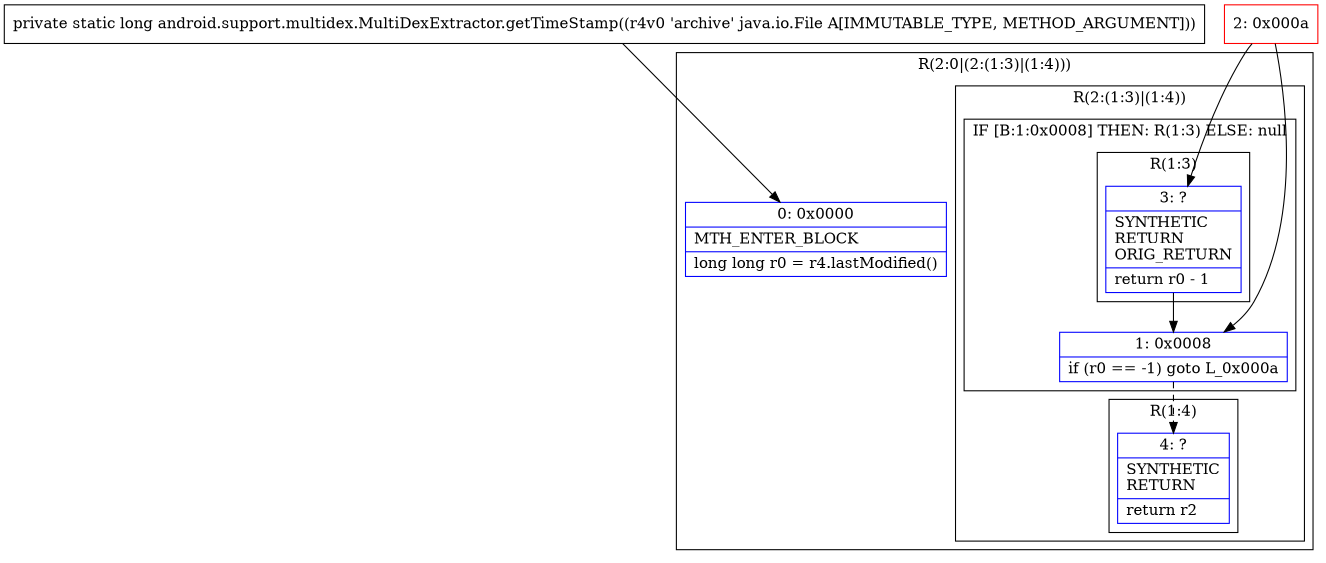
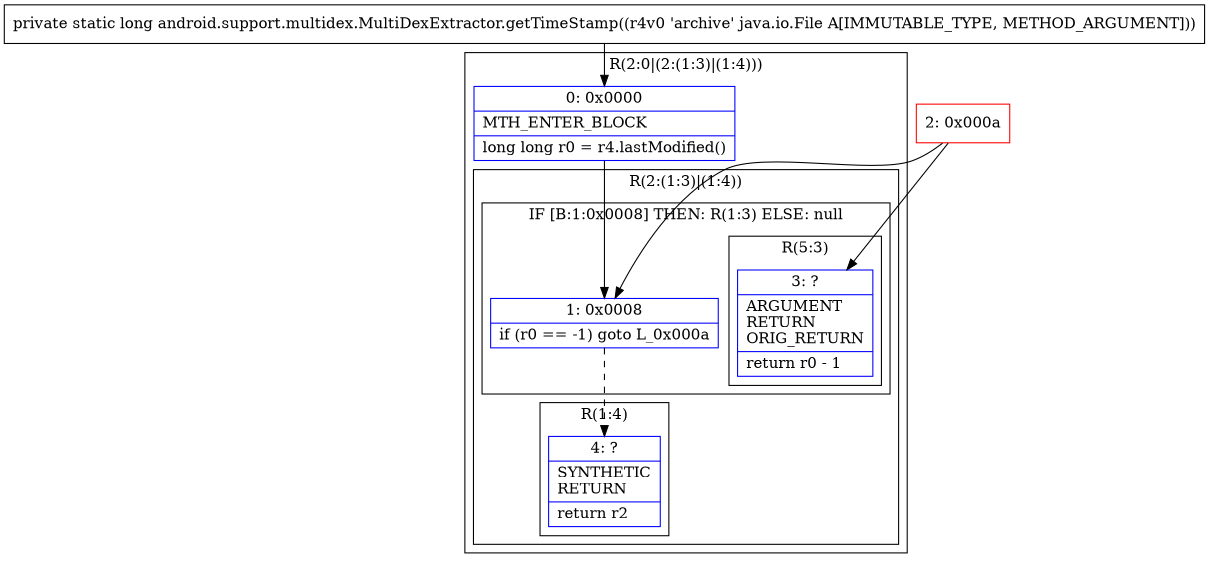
(1173, 165) -> (805, 249)
(1162, 223) -> (794, 307)
(1173, 308) -> (604, 224)
